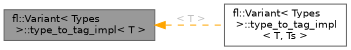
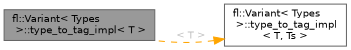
(195, 25) -> (184, 42)
